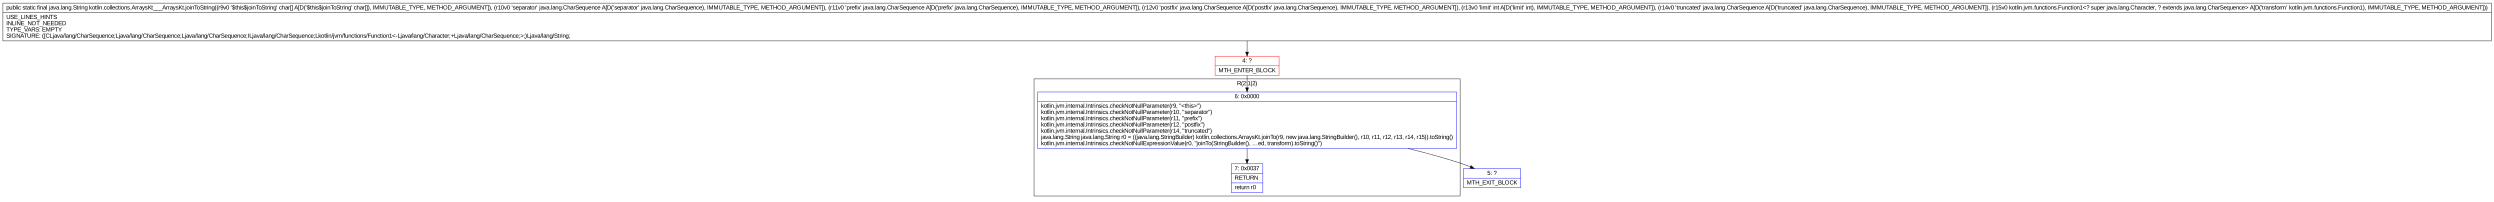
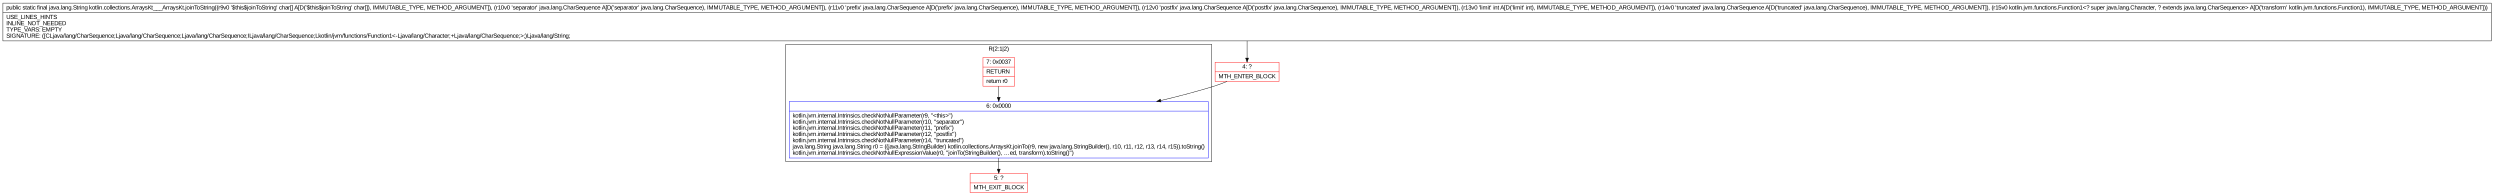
(1247, 154) -> (999, 92)
(1247, 178) -> (999, 72)
(1492, 178) -> (999, 183)
